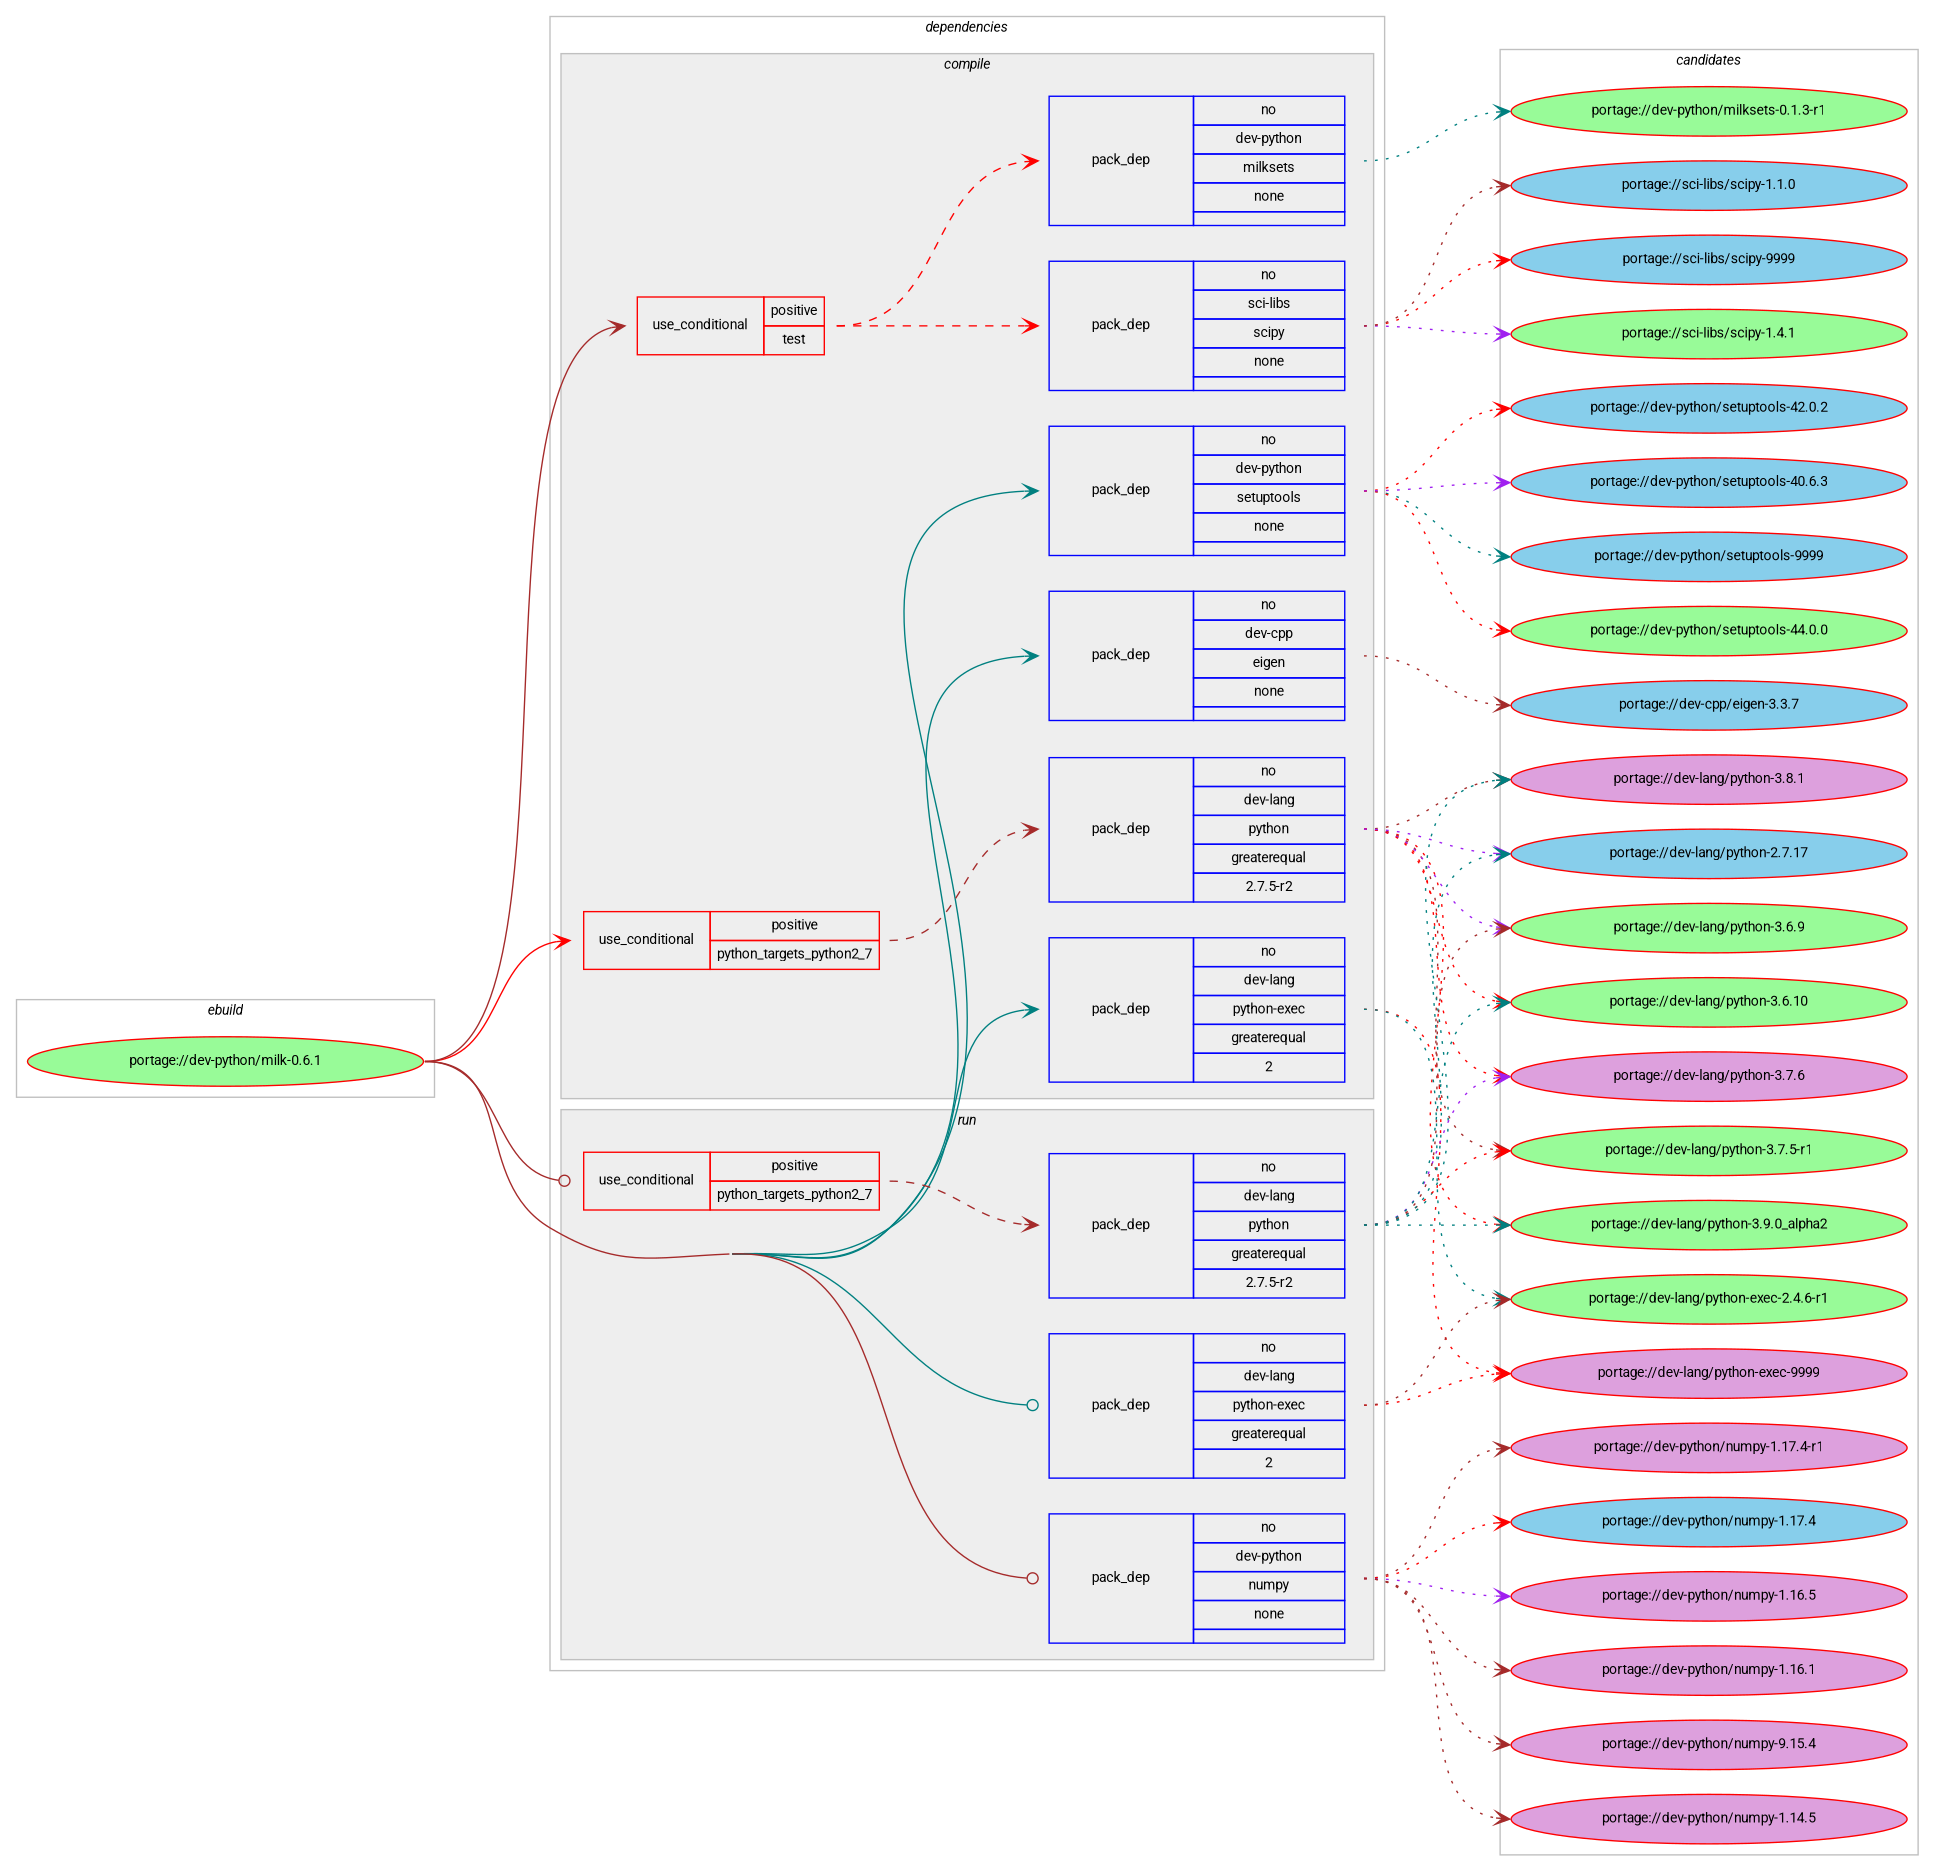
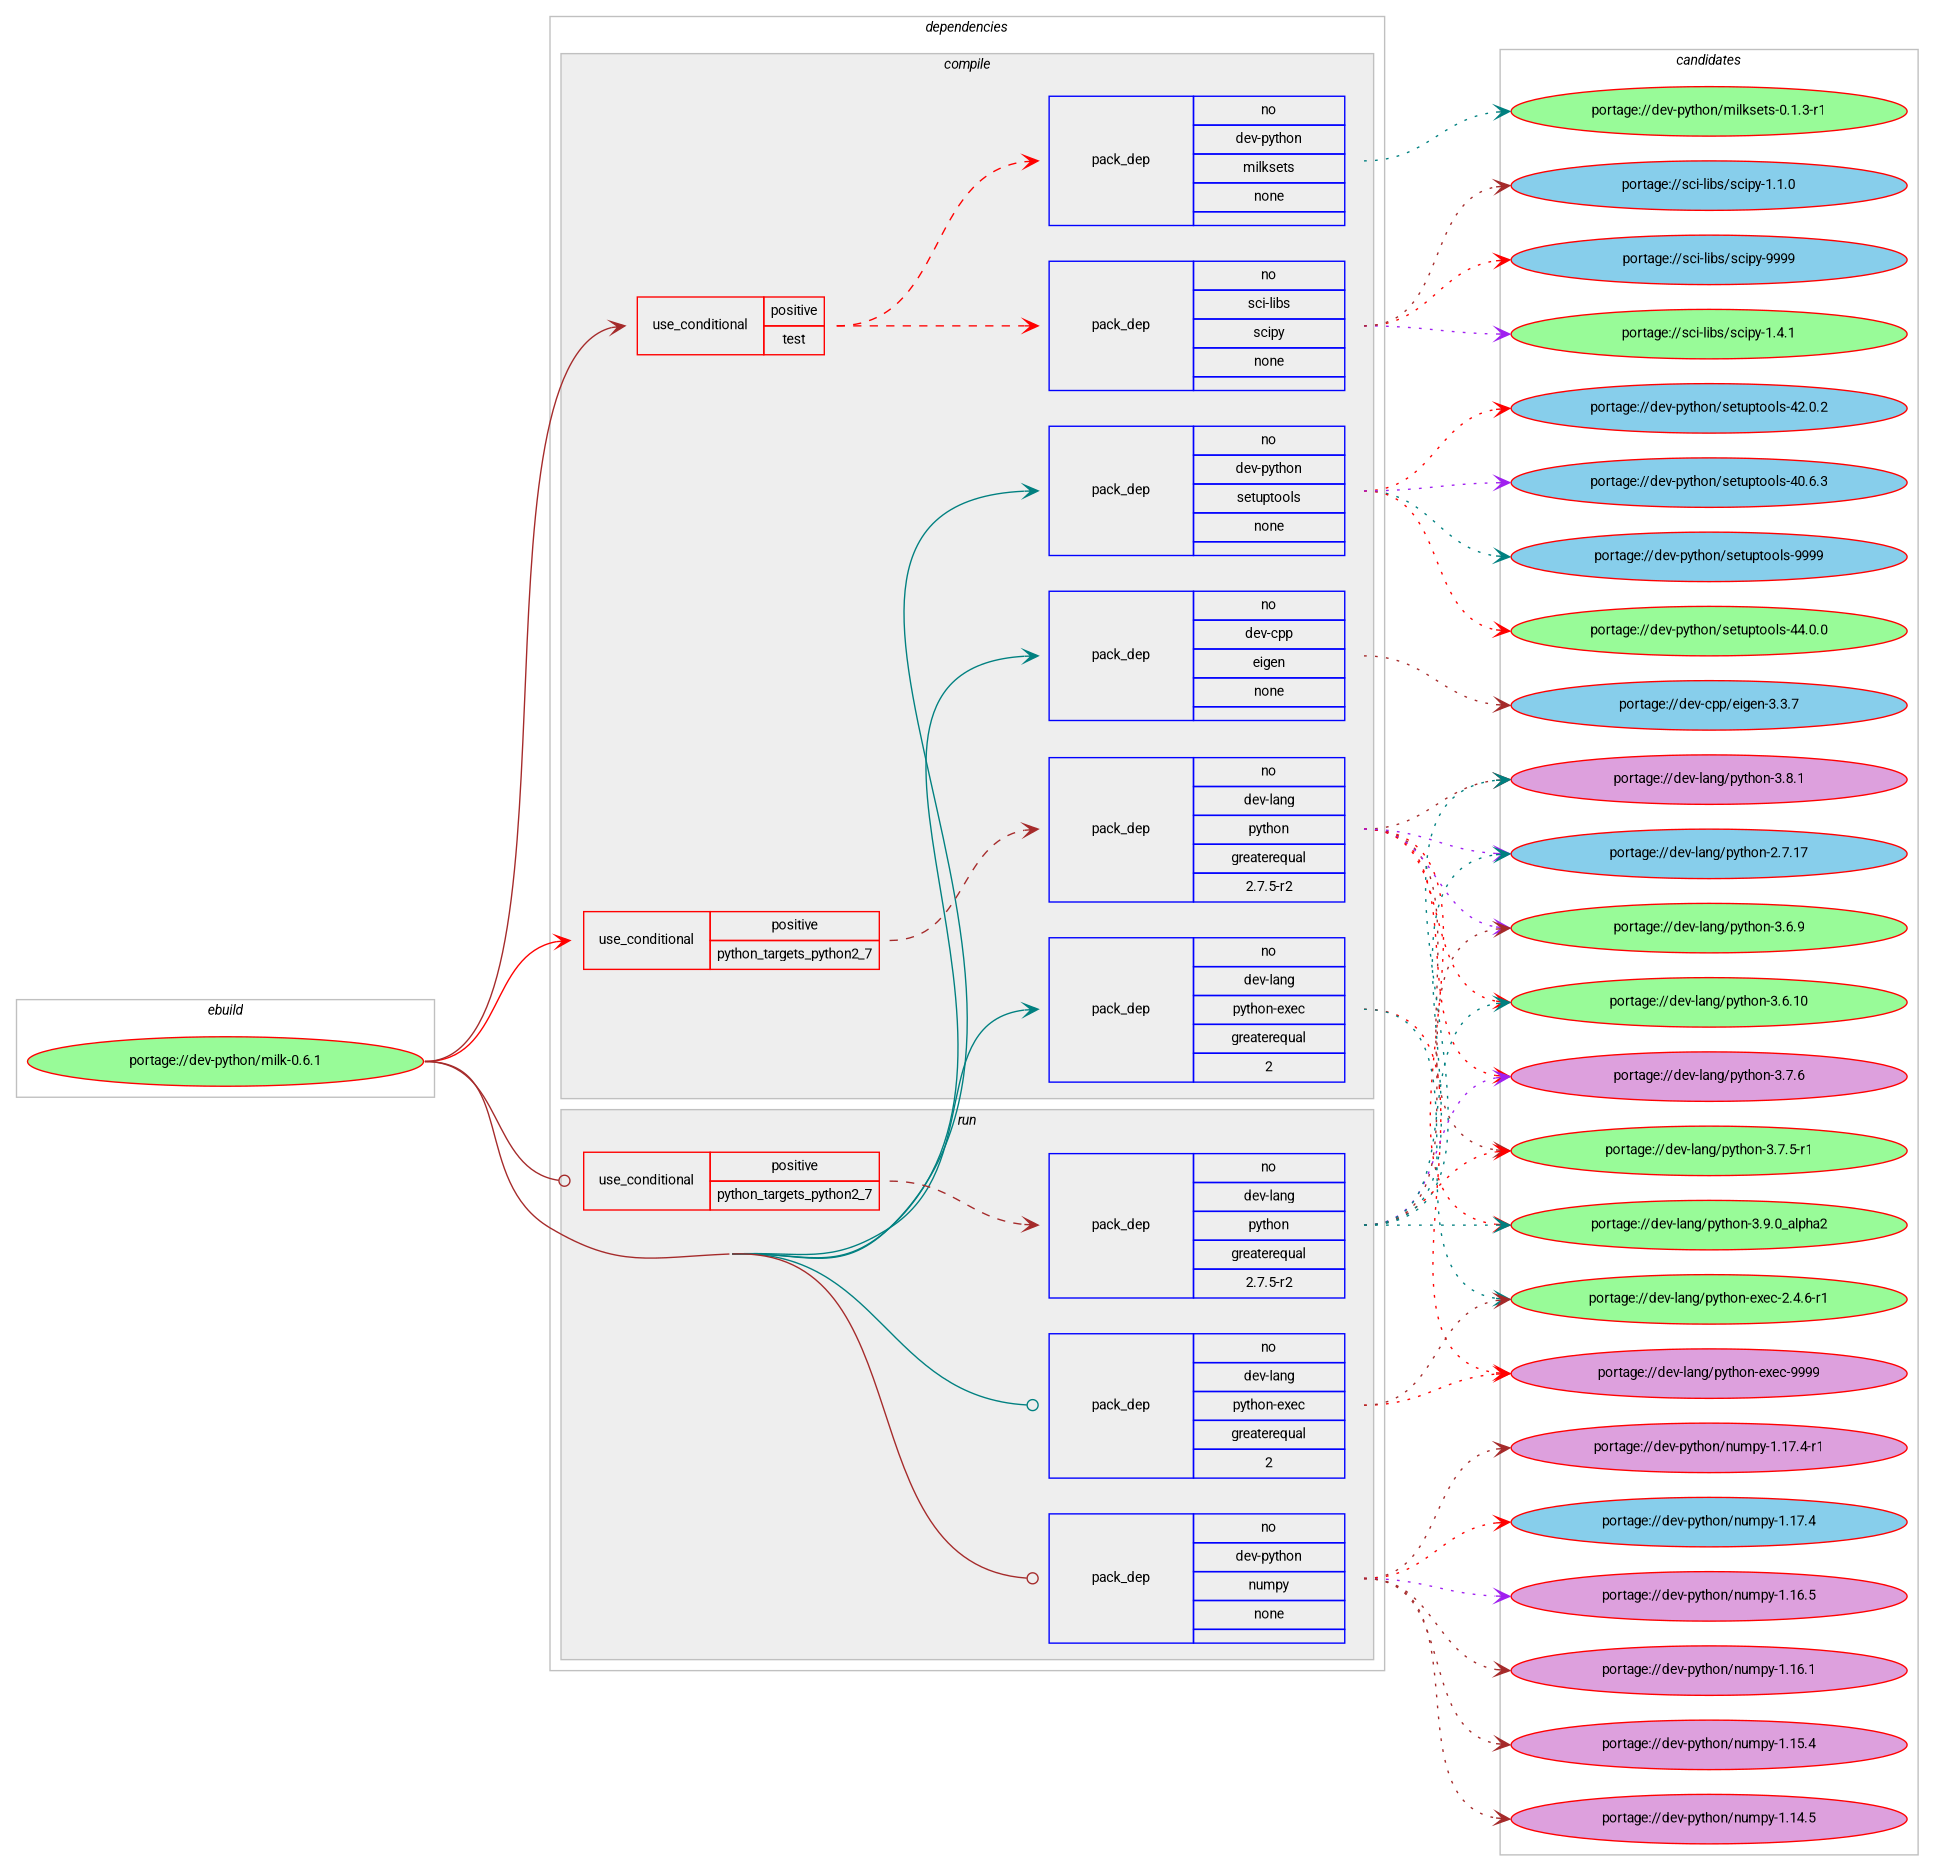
(1709, 1745) -> (1709, 1745)
